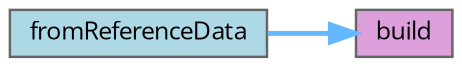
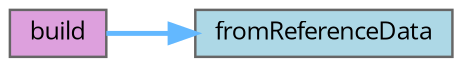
(299, 33) -> (138, 33)
